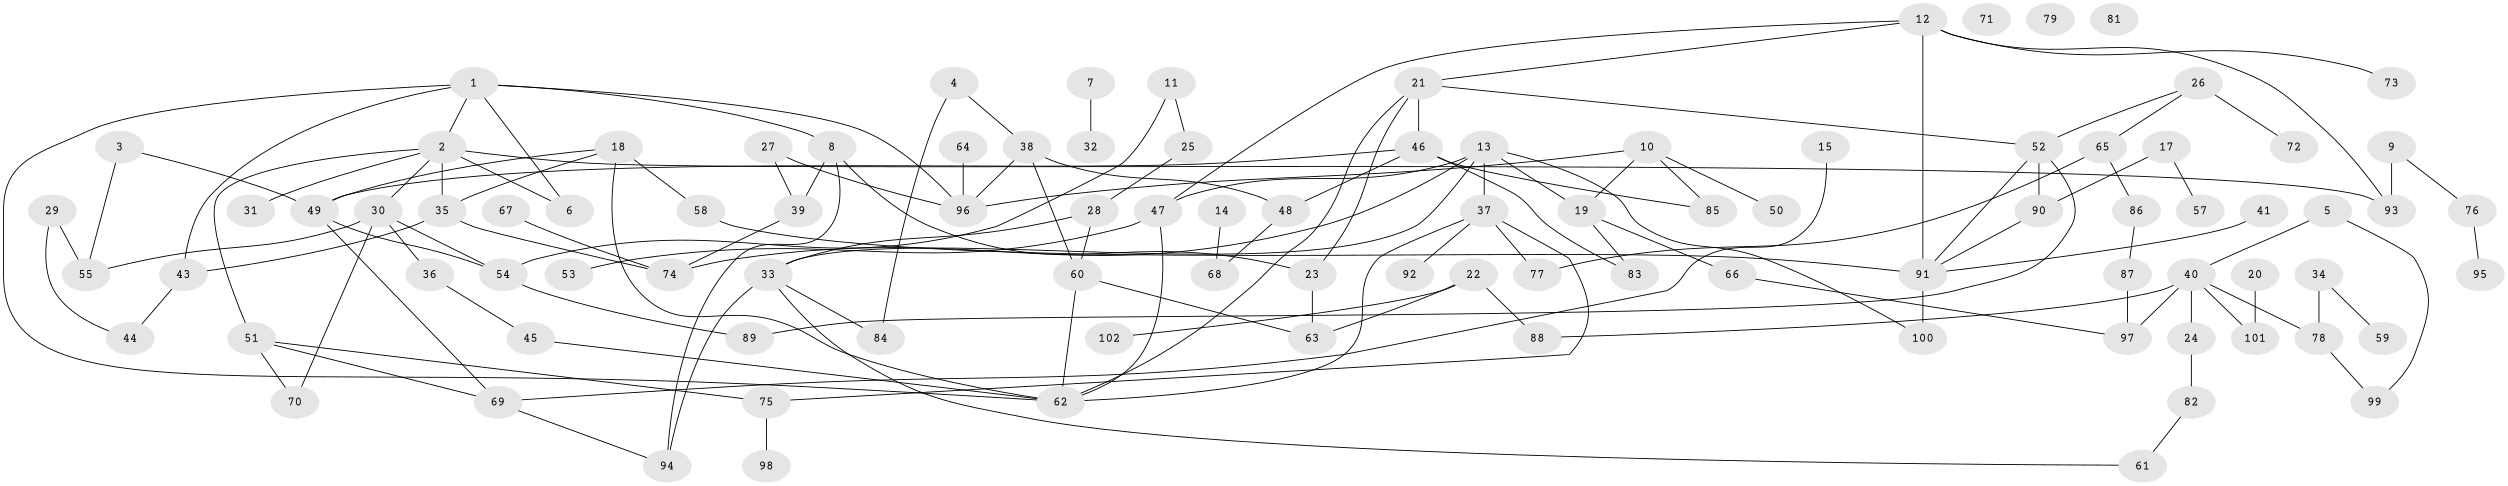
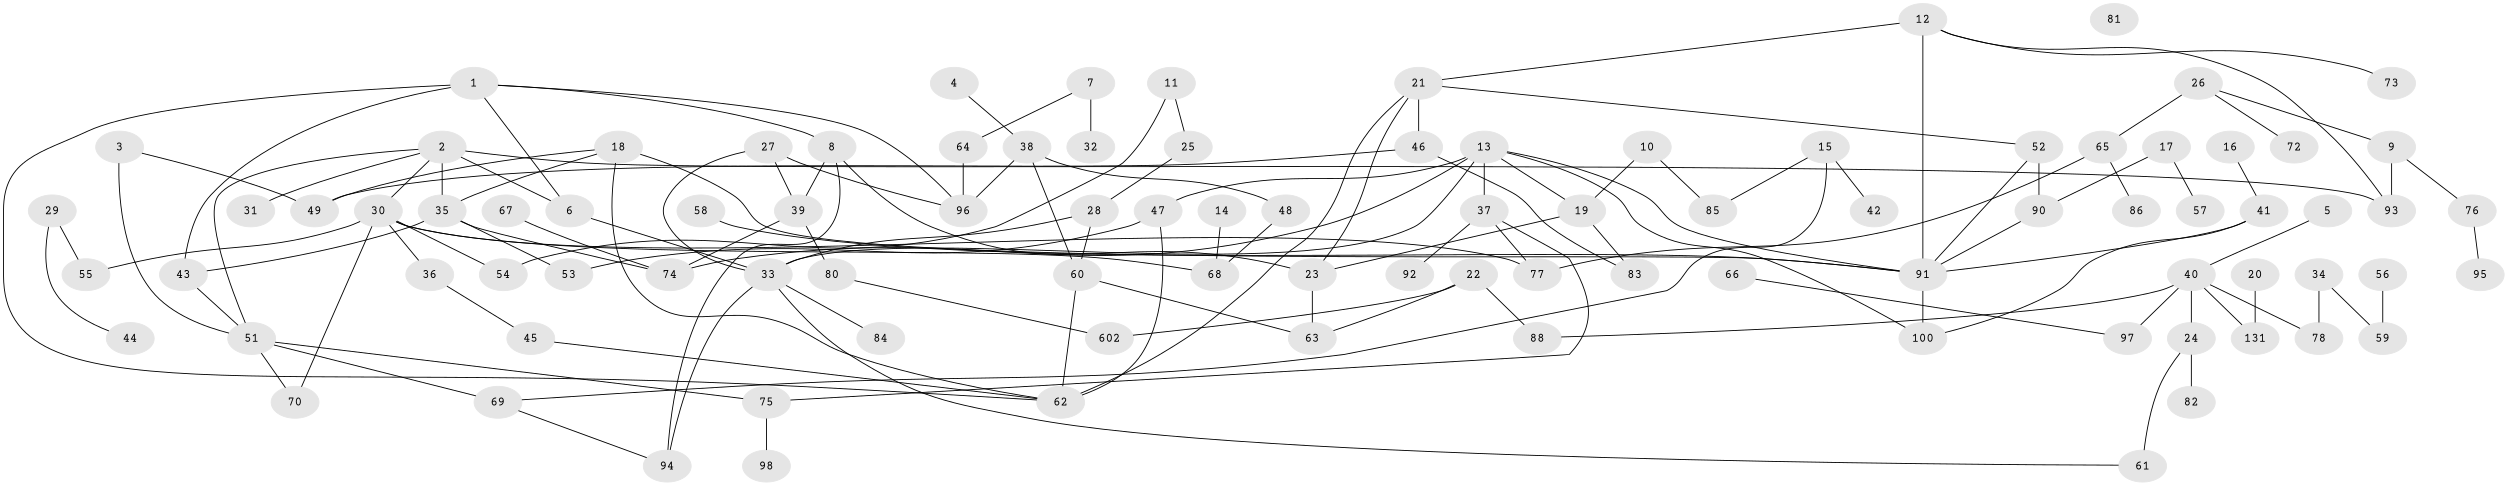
(1987, 19) -> none
(2050, 19) -> none
(1517, 44) -> none
(2117, 113) -> (2295, 115)
(458, 115) -> none
none -> (1027, 115)
none -> (2230, 147)
(660, 179) -> (1258, 256)
(1225, 181) -> none
(1563, 186) -> (1769, 179)
(1333, 188) -> none
(908, 208) -> none
(103, 211) -> (140, 272)
none -> (663, 211)
(1777, 211) -> none
none -> (1874, 211)
none -> (1695, 232)
none -> (646, 235)
none -> (958, 243)
(1657, 243) -> (1464, 239)
(415, 246) -> none
none -> (517, 248)
none -> (793, 252)
none -> (2089, 262)
none -> (832, 275)
(2128, 275) -> none
none -> (2383, 275)
(157, 307) -> (218, 307)
(406, 307) -> none
(750, 338) -> none
(1109, 338) -> (1109, 338)
(2255, 338) -> (2255, 338)
(1281, 378) -> none
(2375, 402) -> none
(2167, 434) -> (2155, 399)
